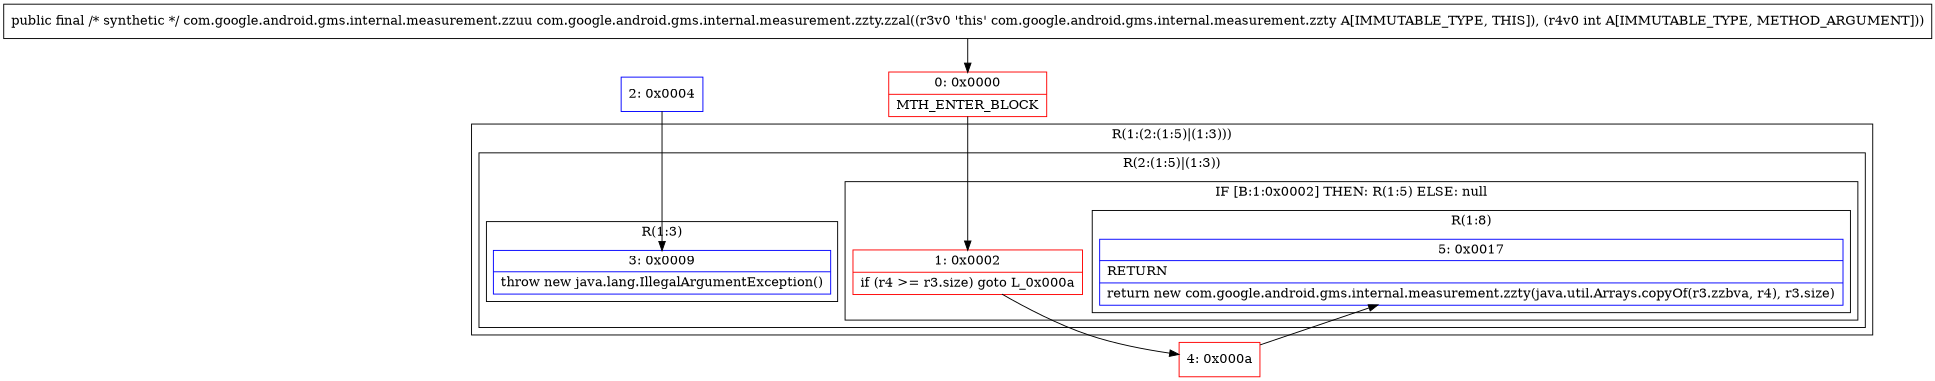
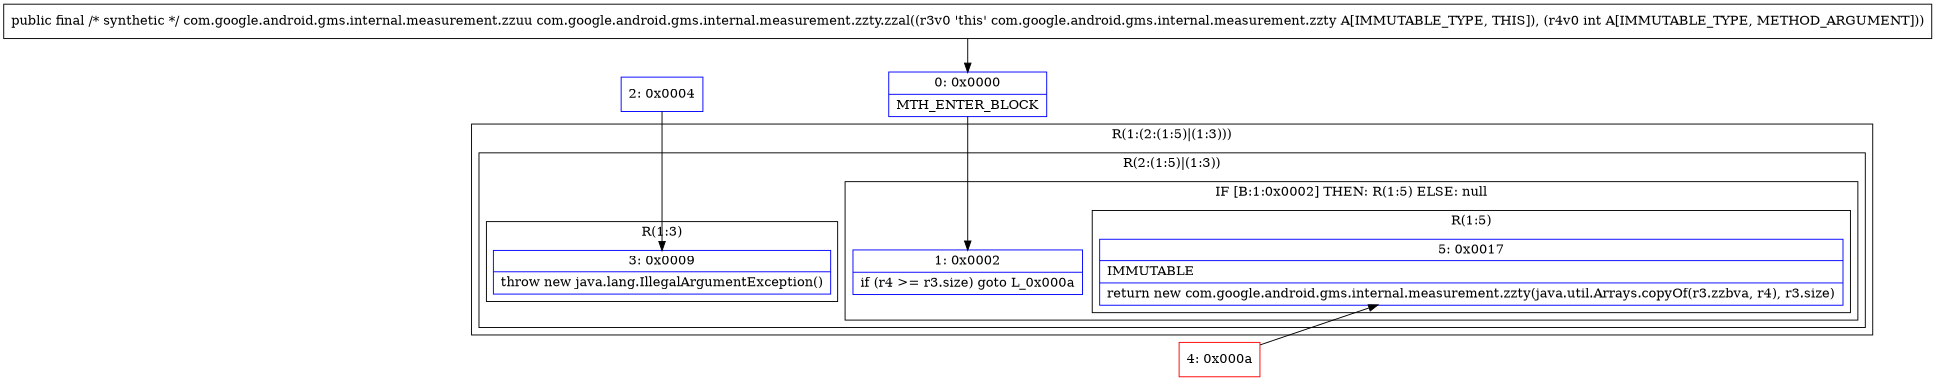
(968, 94) -> (968, 94)
(1471, 221) -> (1471, 221)
(1137, 271) -> (1151, 271)
(968, 272) -> (968, 272)
(1108, 341) -> none
